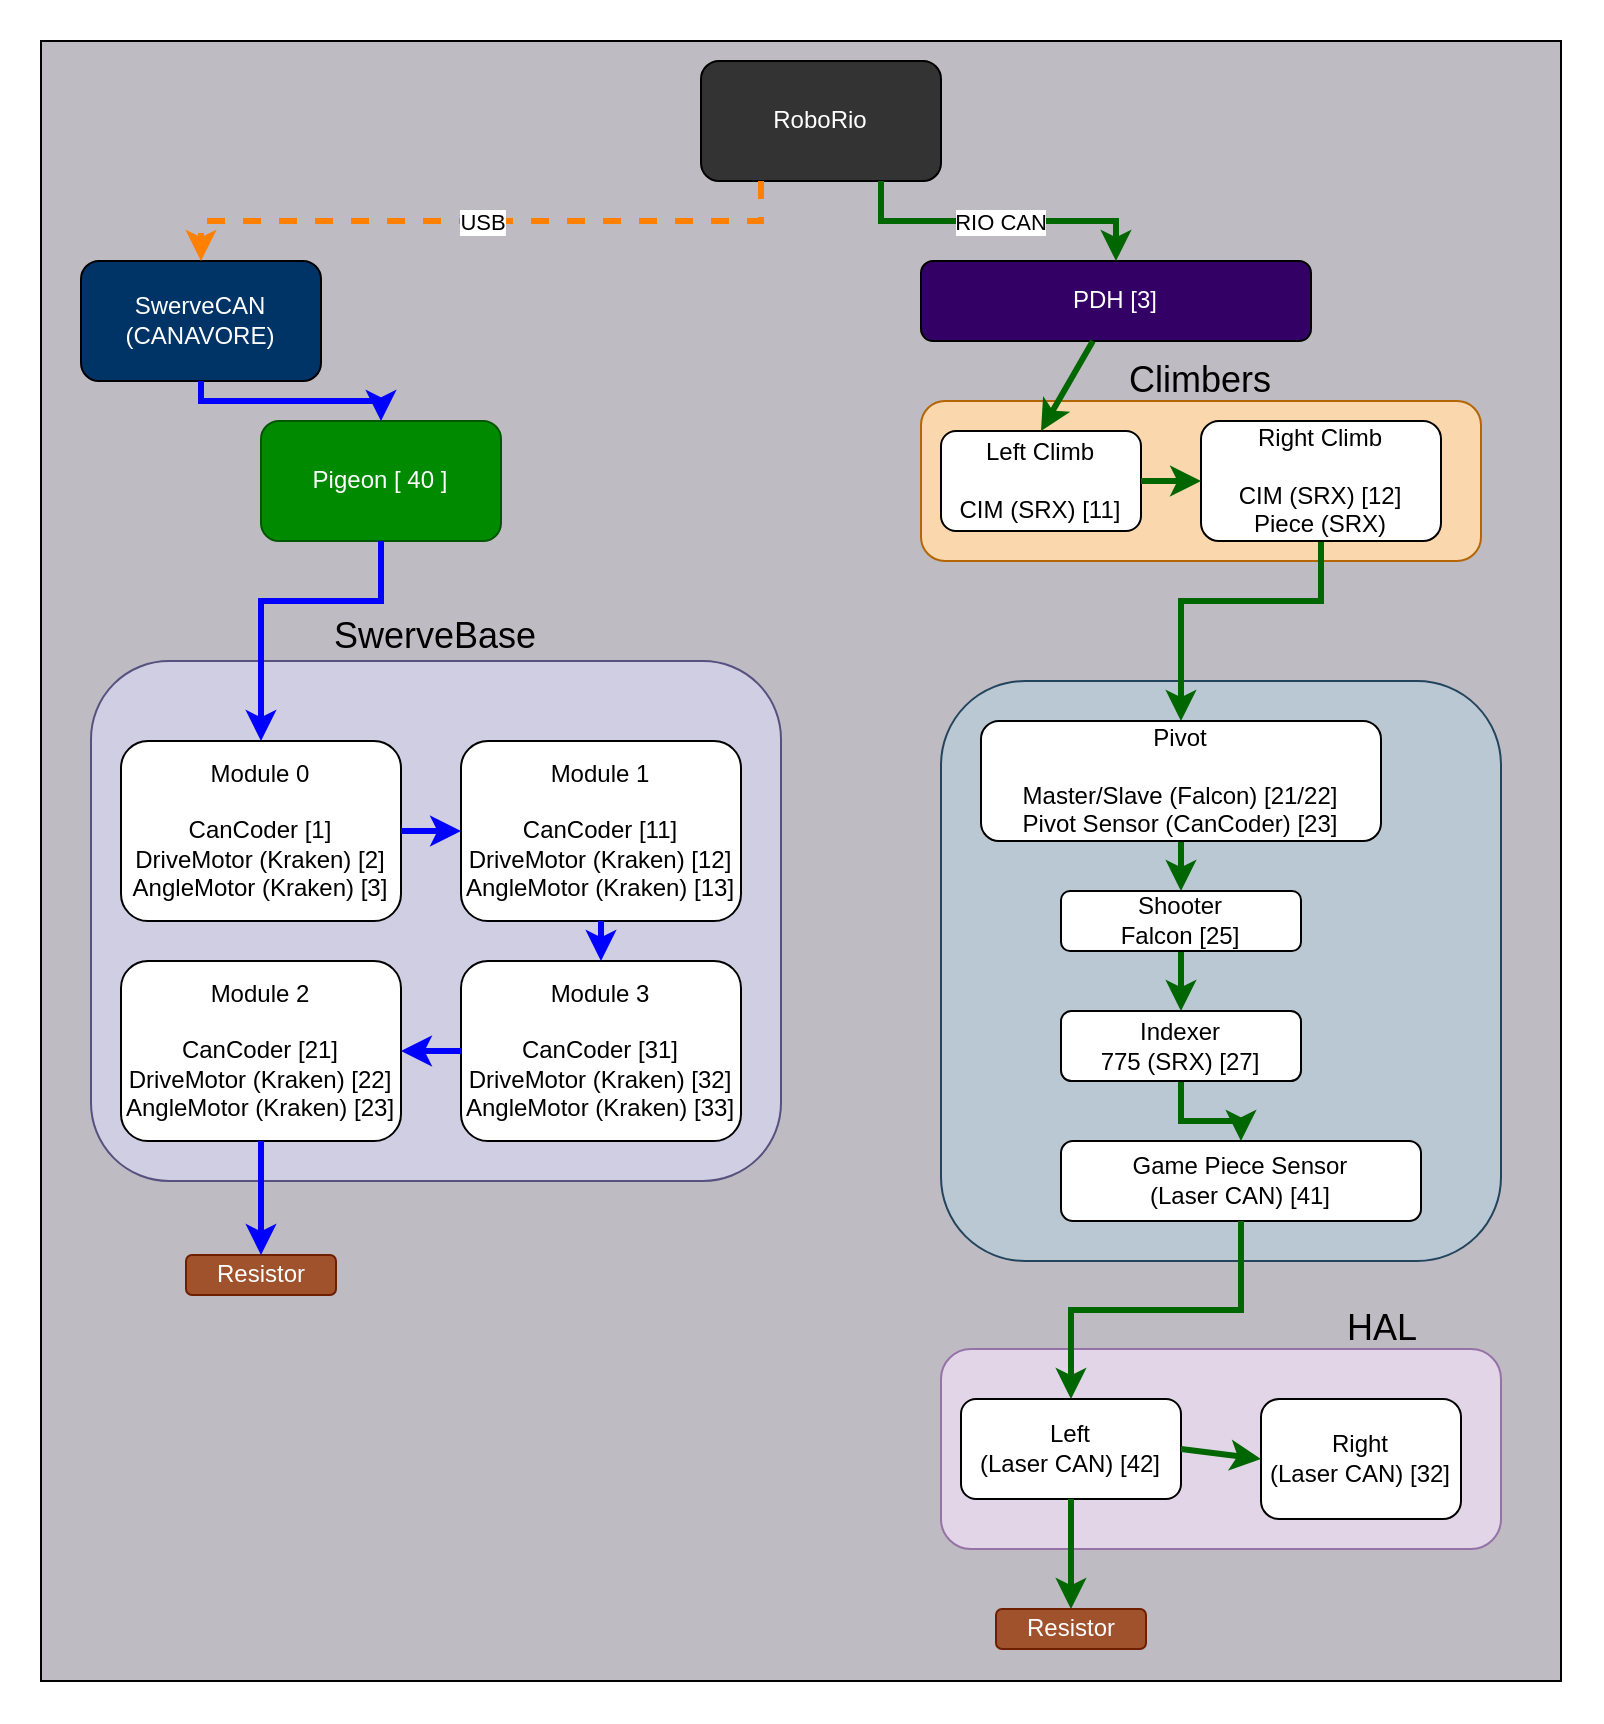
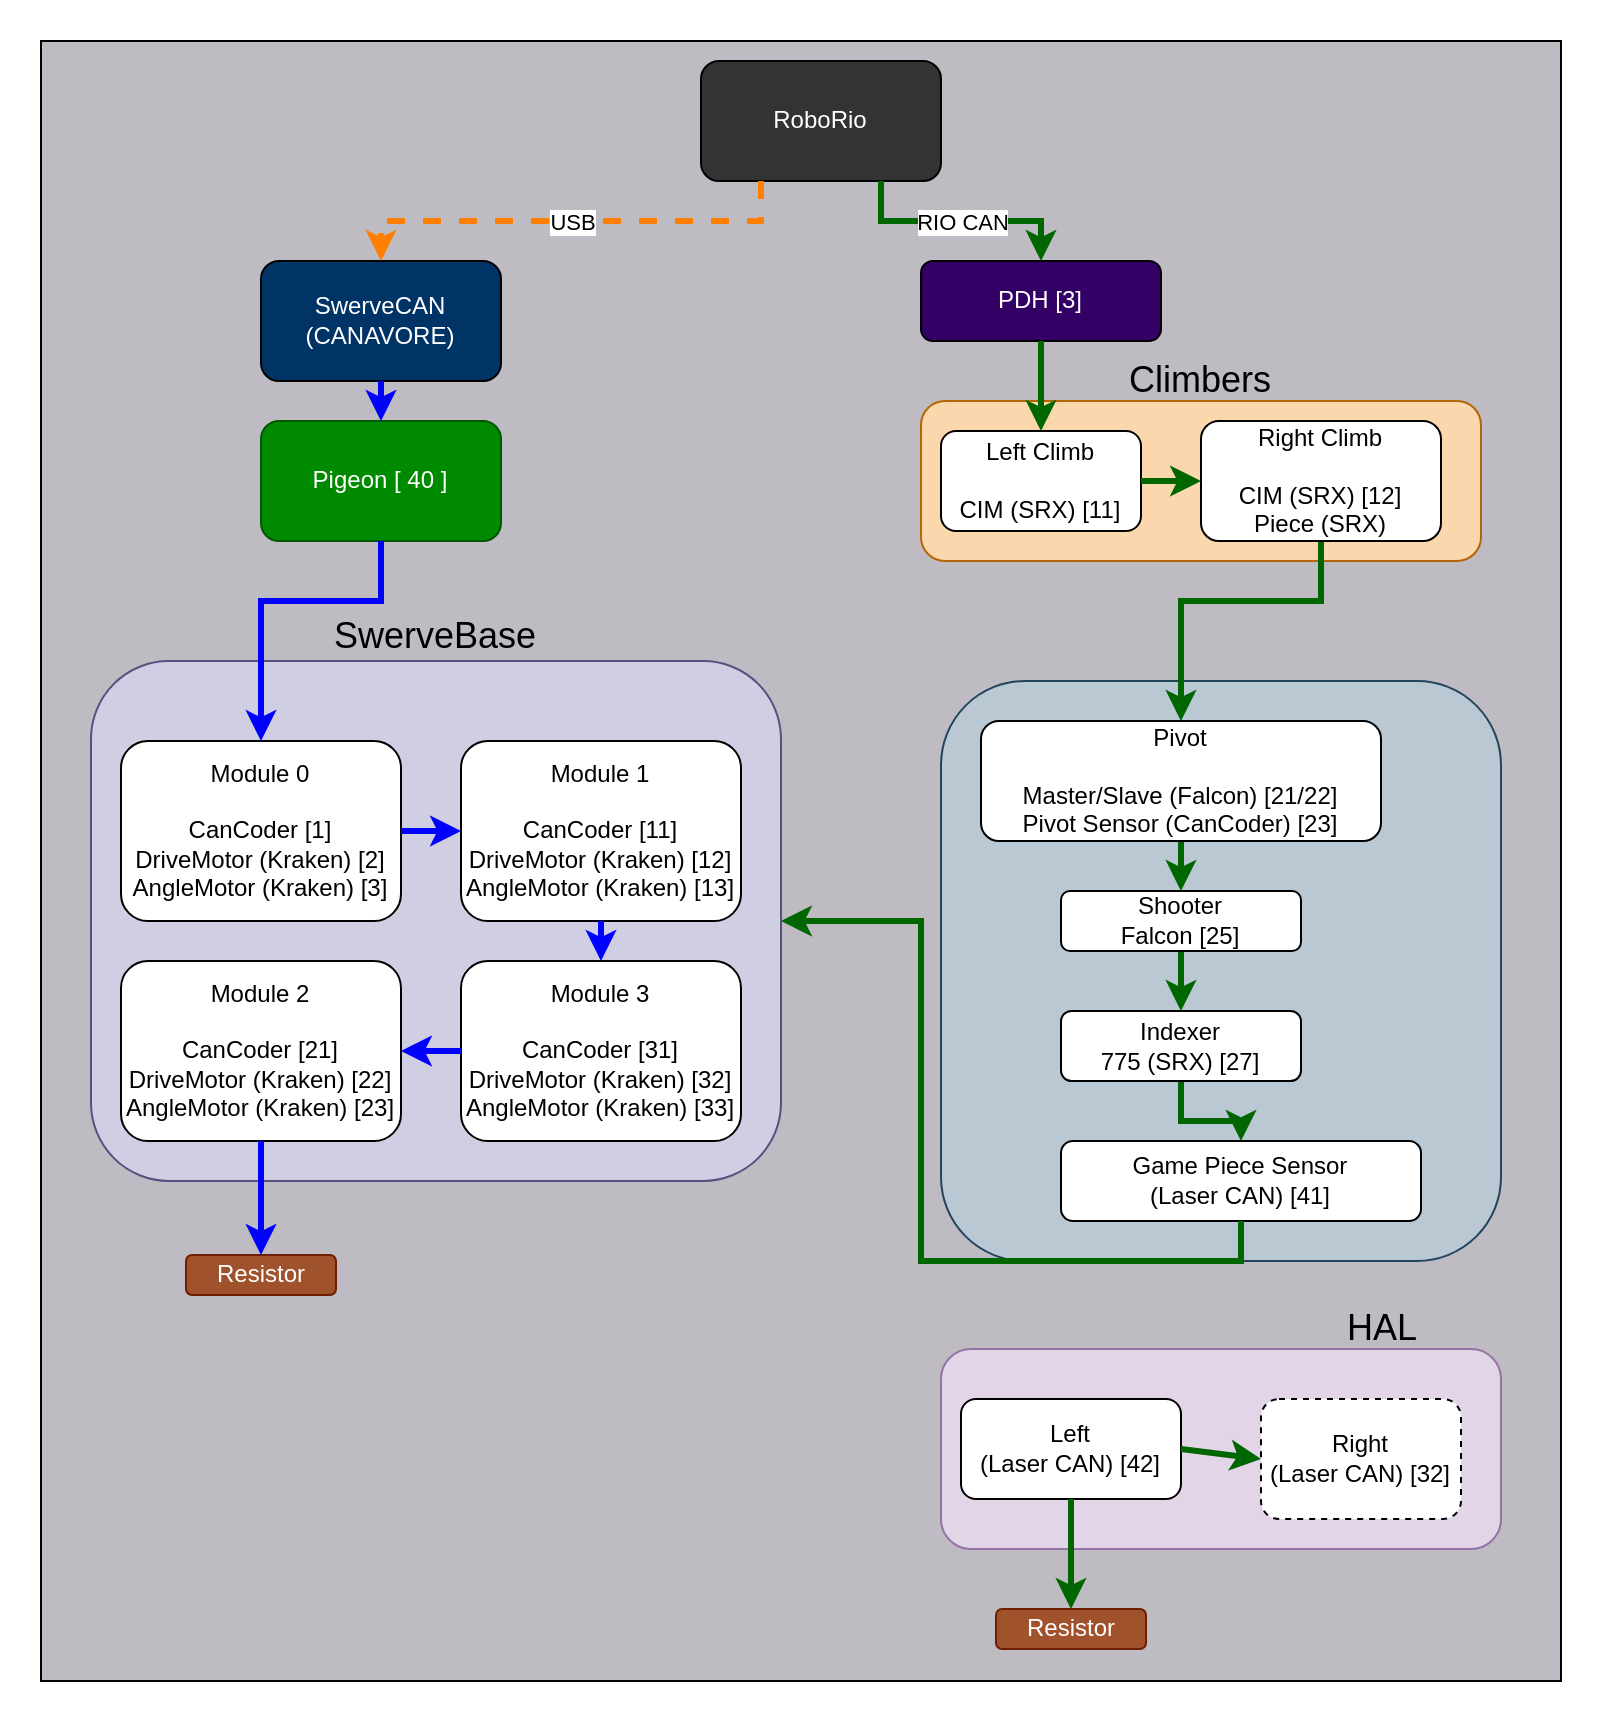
(1116, 301) -> (1041, 301)
(201, 321) -> (381, 321)
(1146, 1310) -> (921, 1191)
(1361, 1459) -> (1361, 1459)
